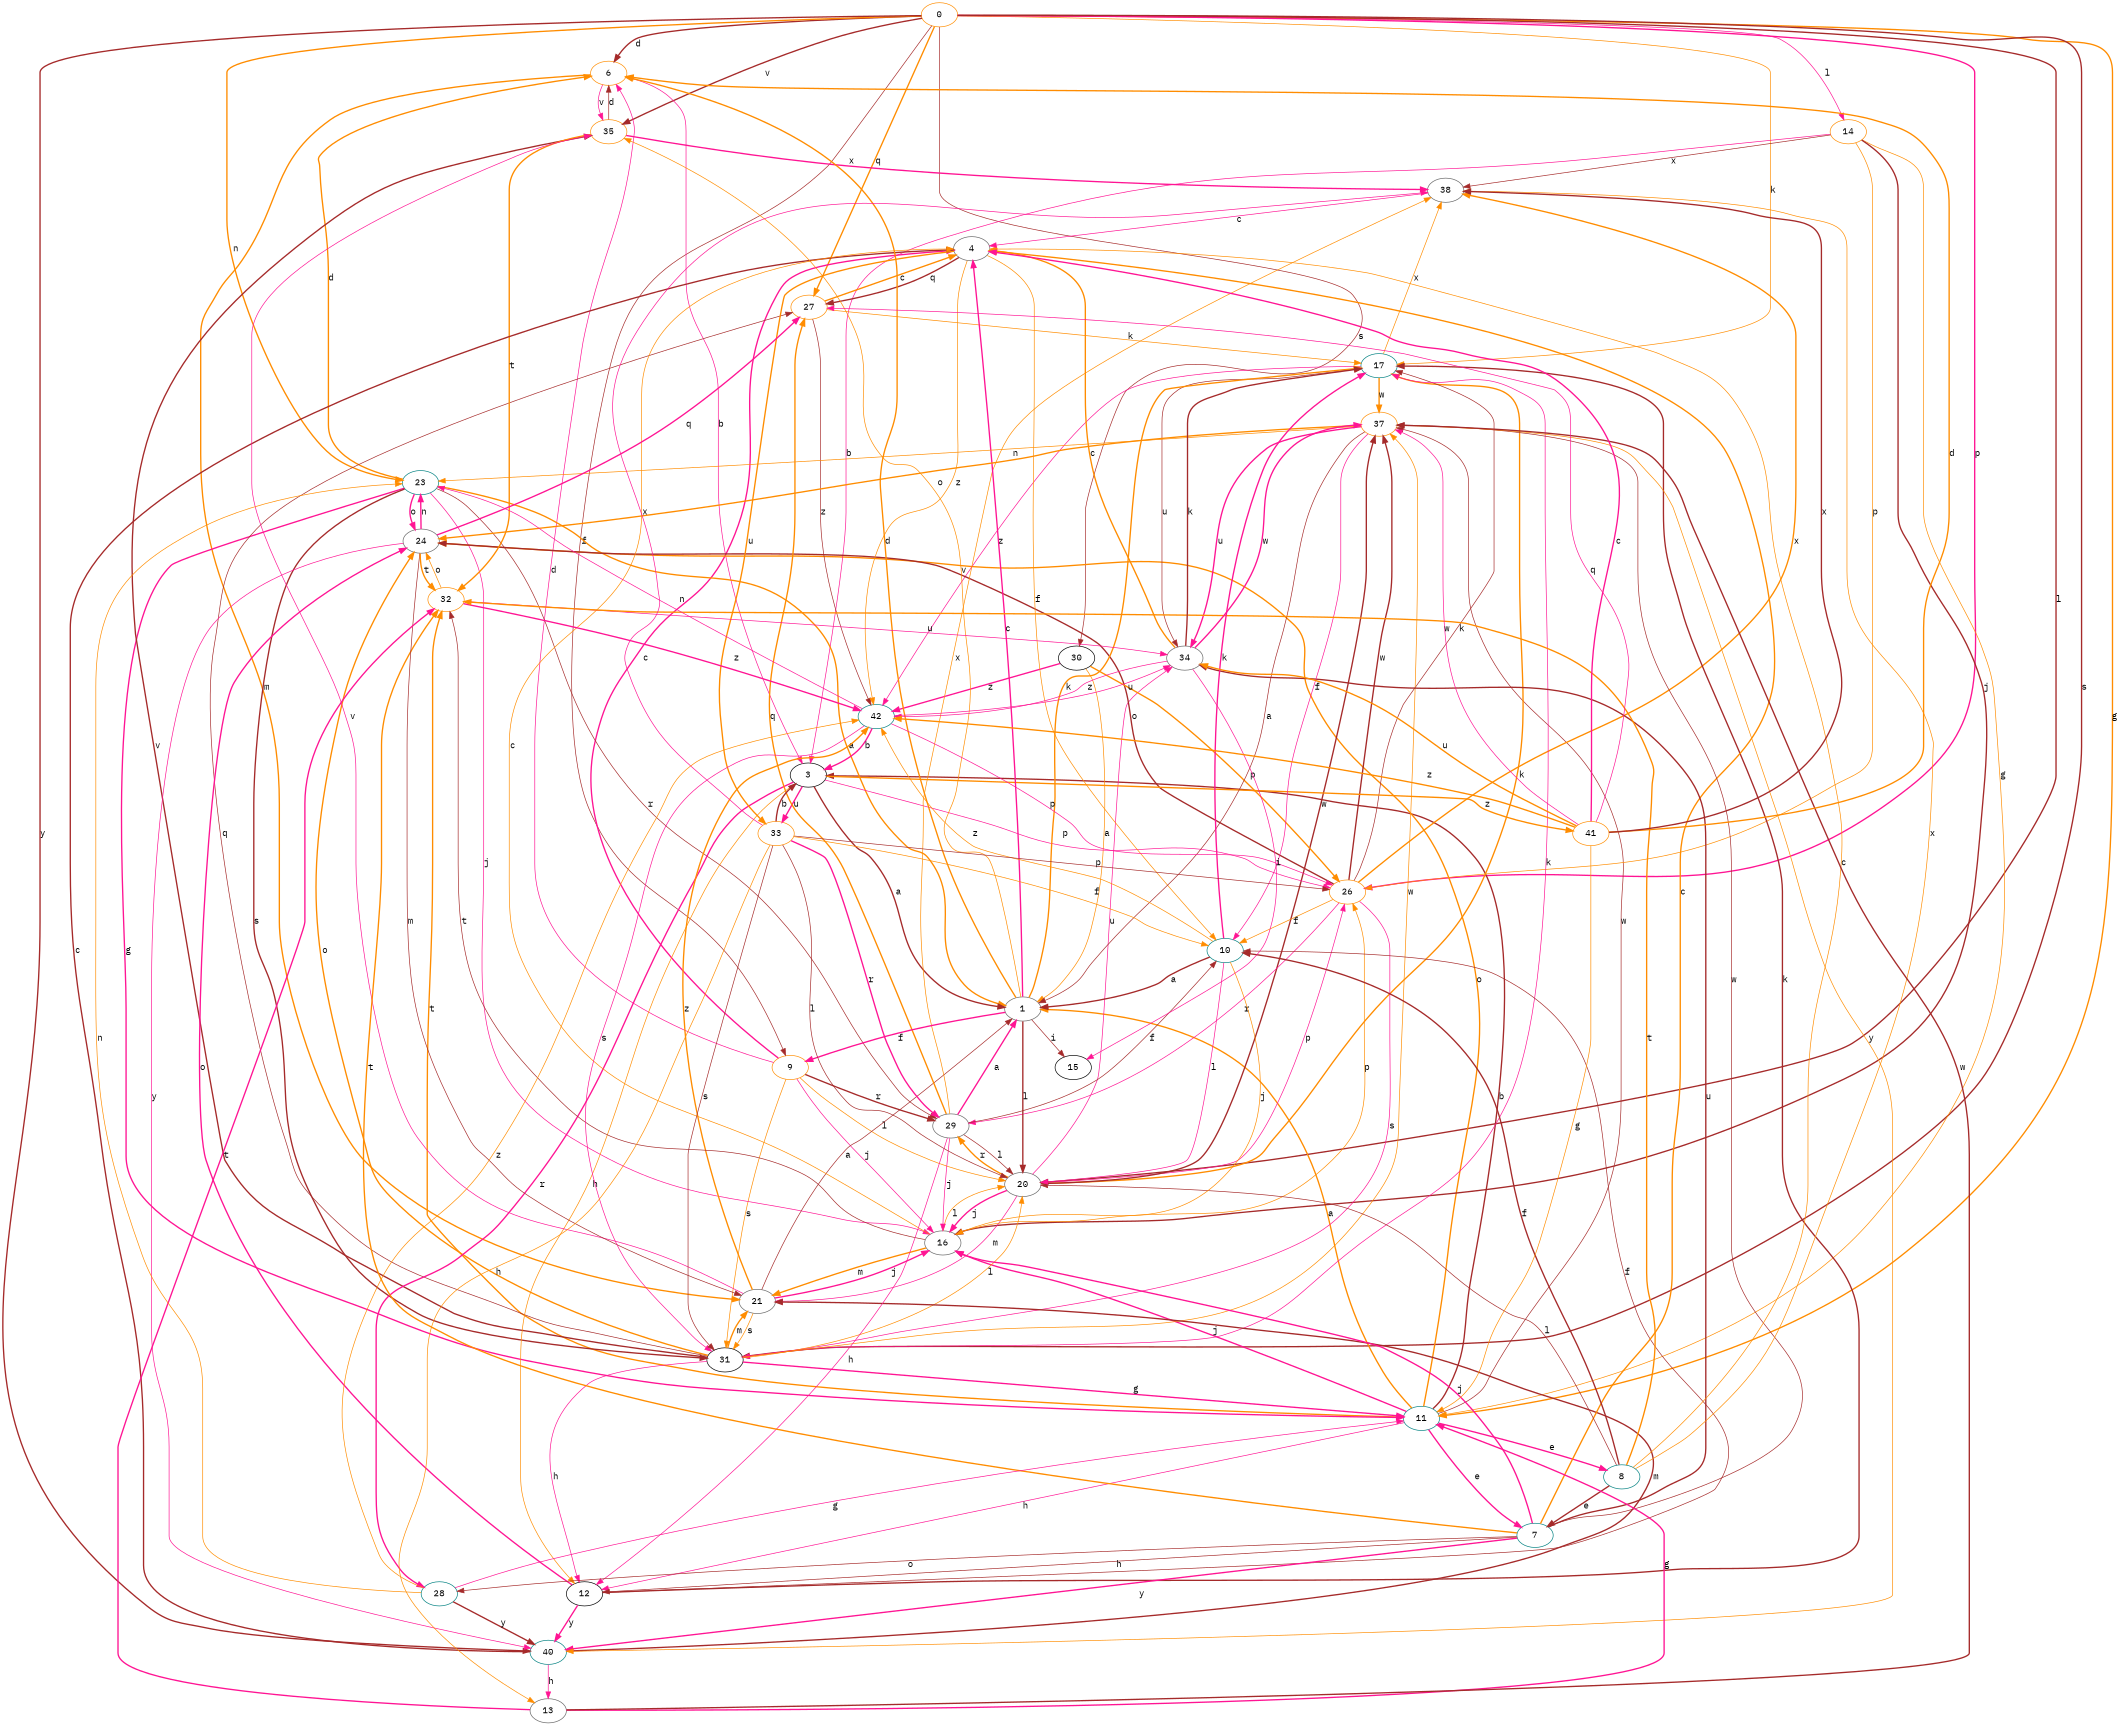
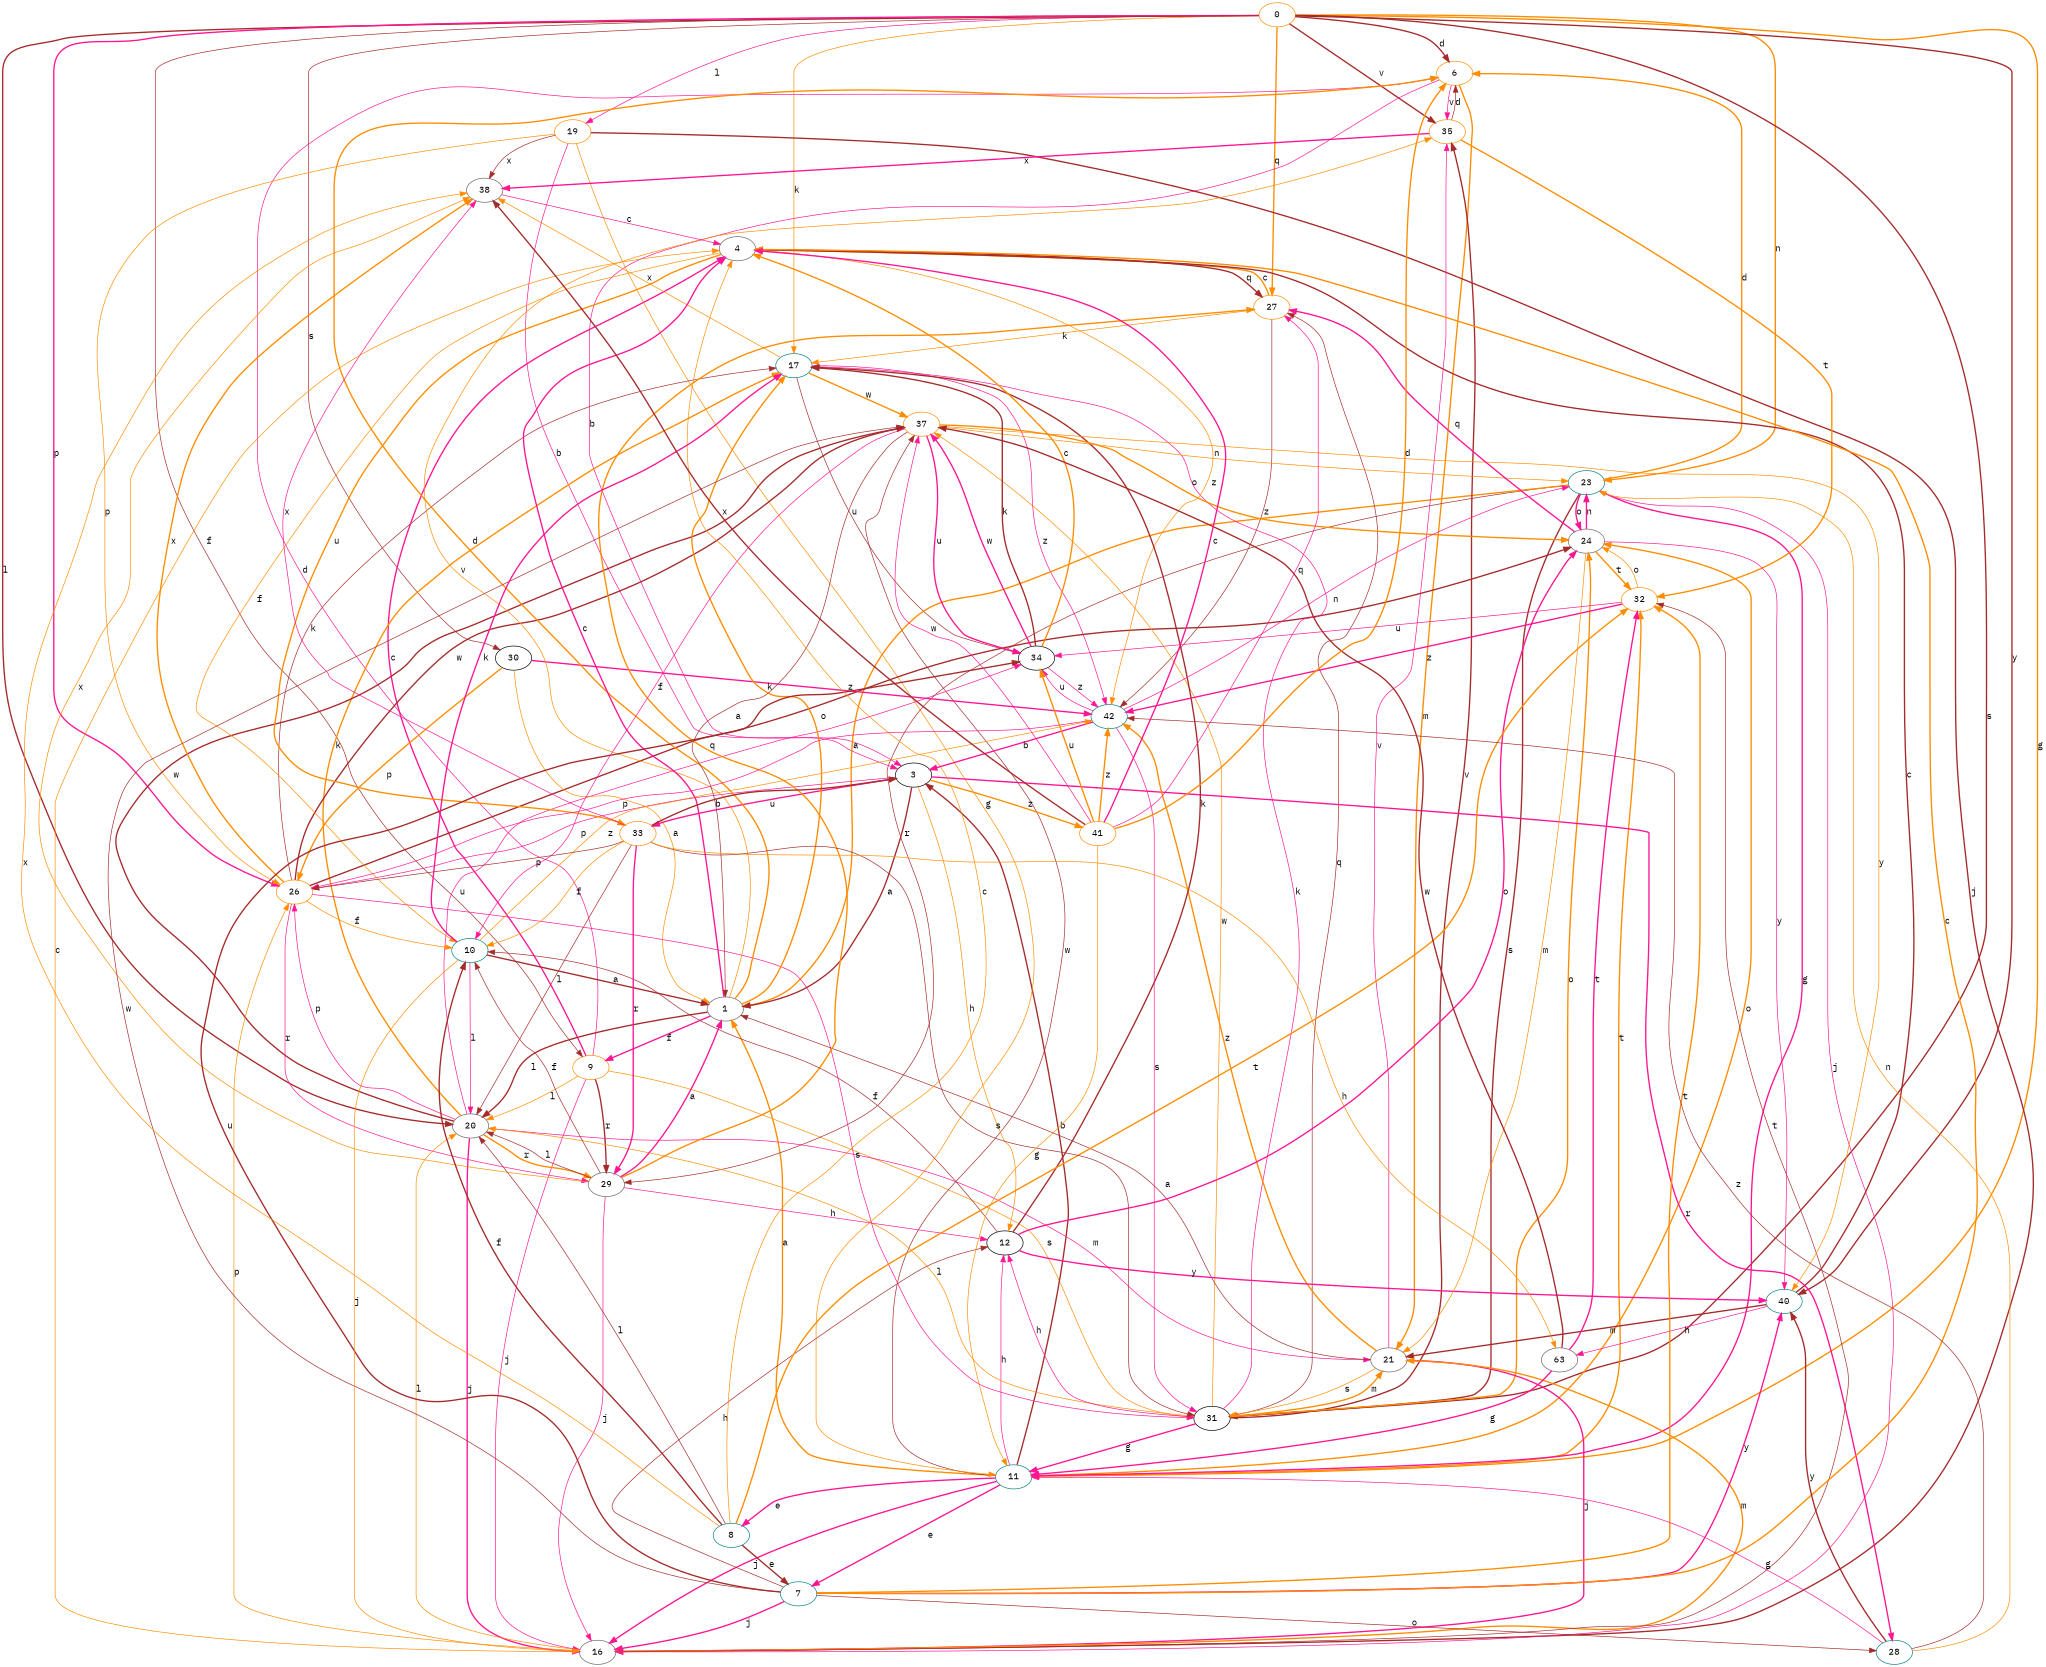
(1848, 132) -> (573, 132)
(1185, 658) -> (1037, 658)
(416, 1007) -> (1539, 964)
(1073, 1067) -> none
(517, 1115) -> (1669, 1029)
(548, 1711) -> (1560, 1360)
